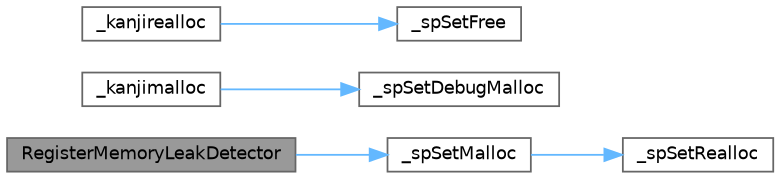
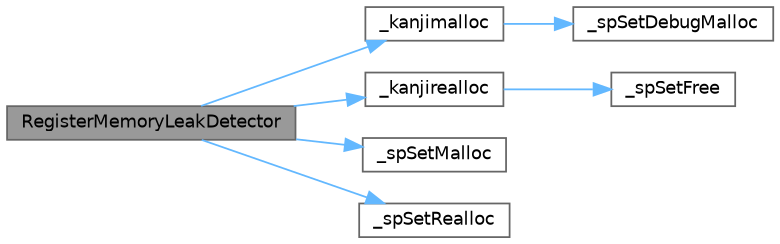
none -> (285, 76)
none -> (320, 103)
(567, 155) -> (284, 169)
